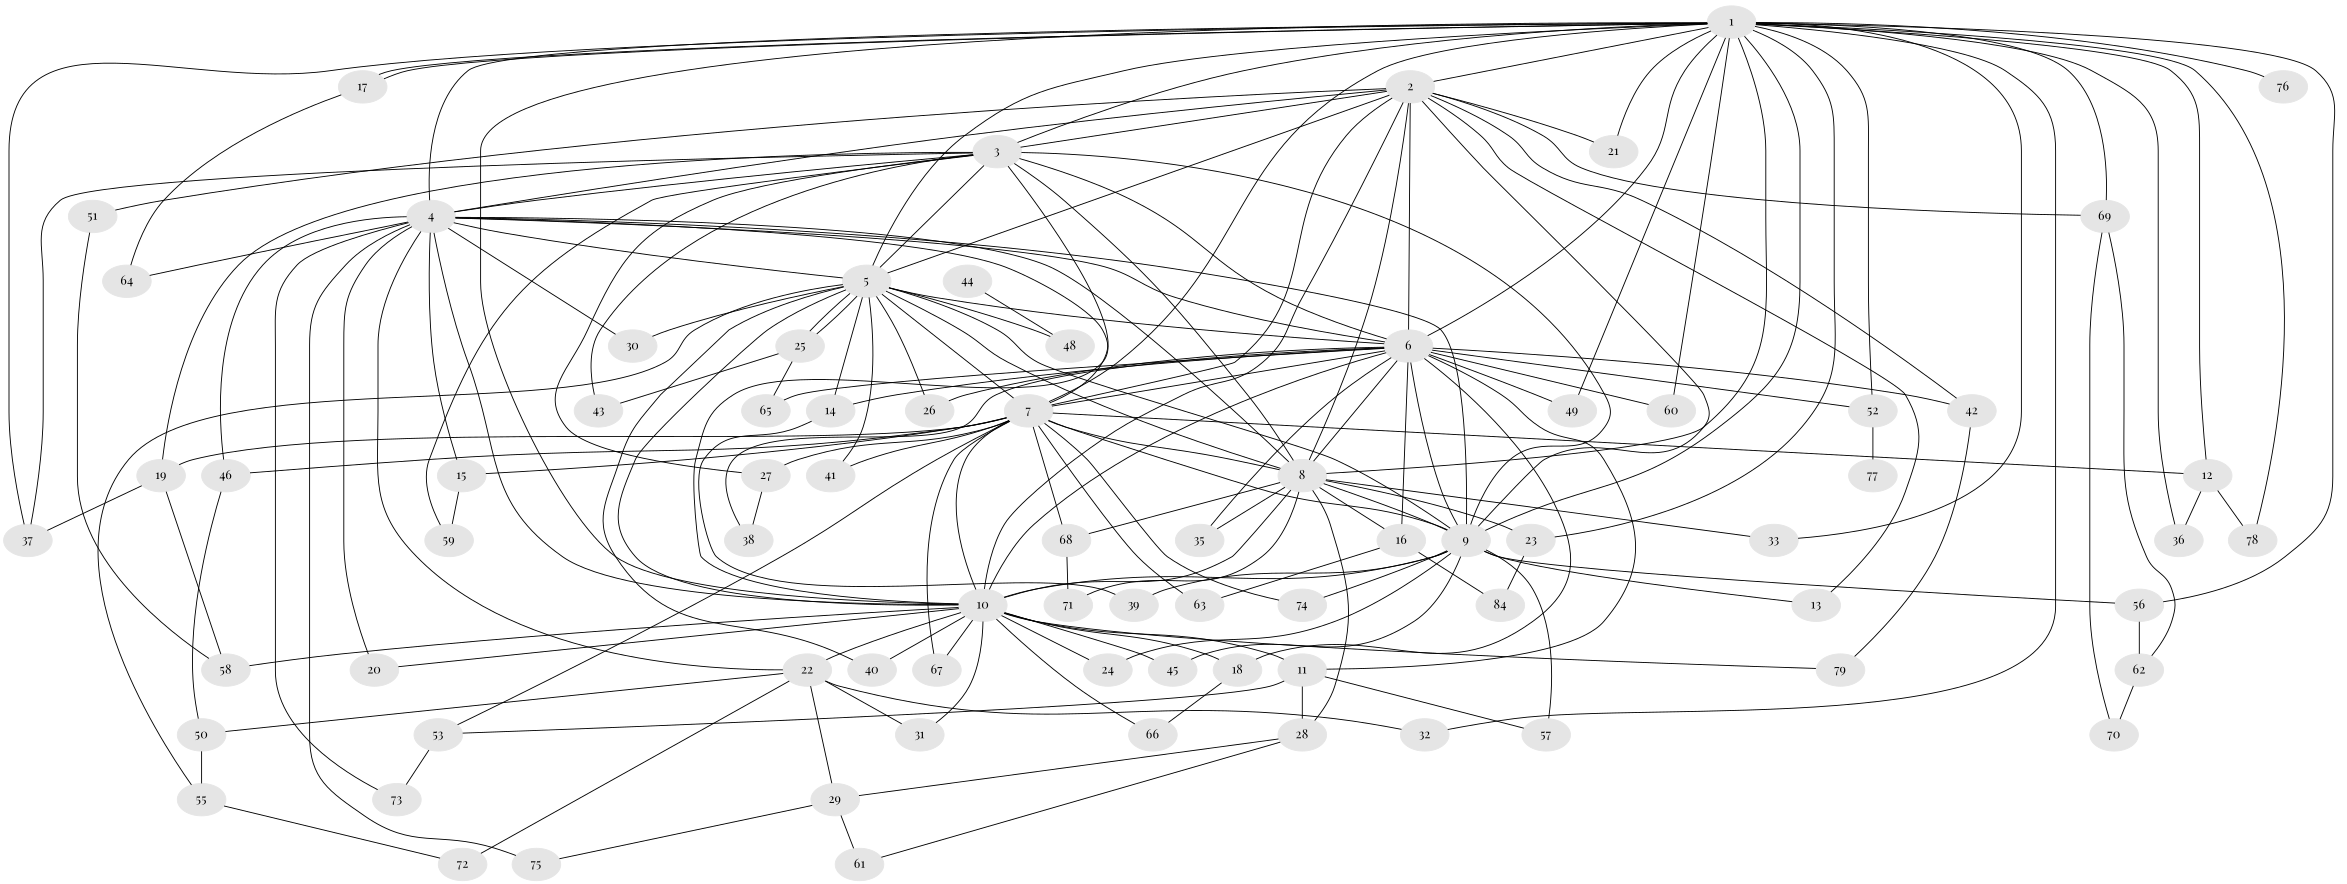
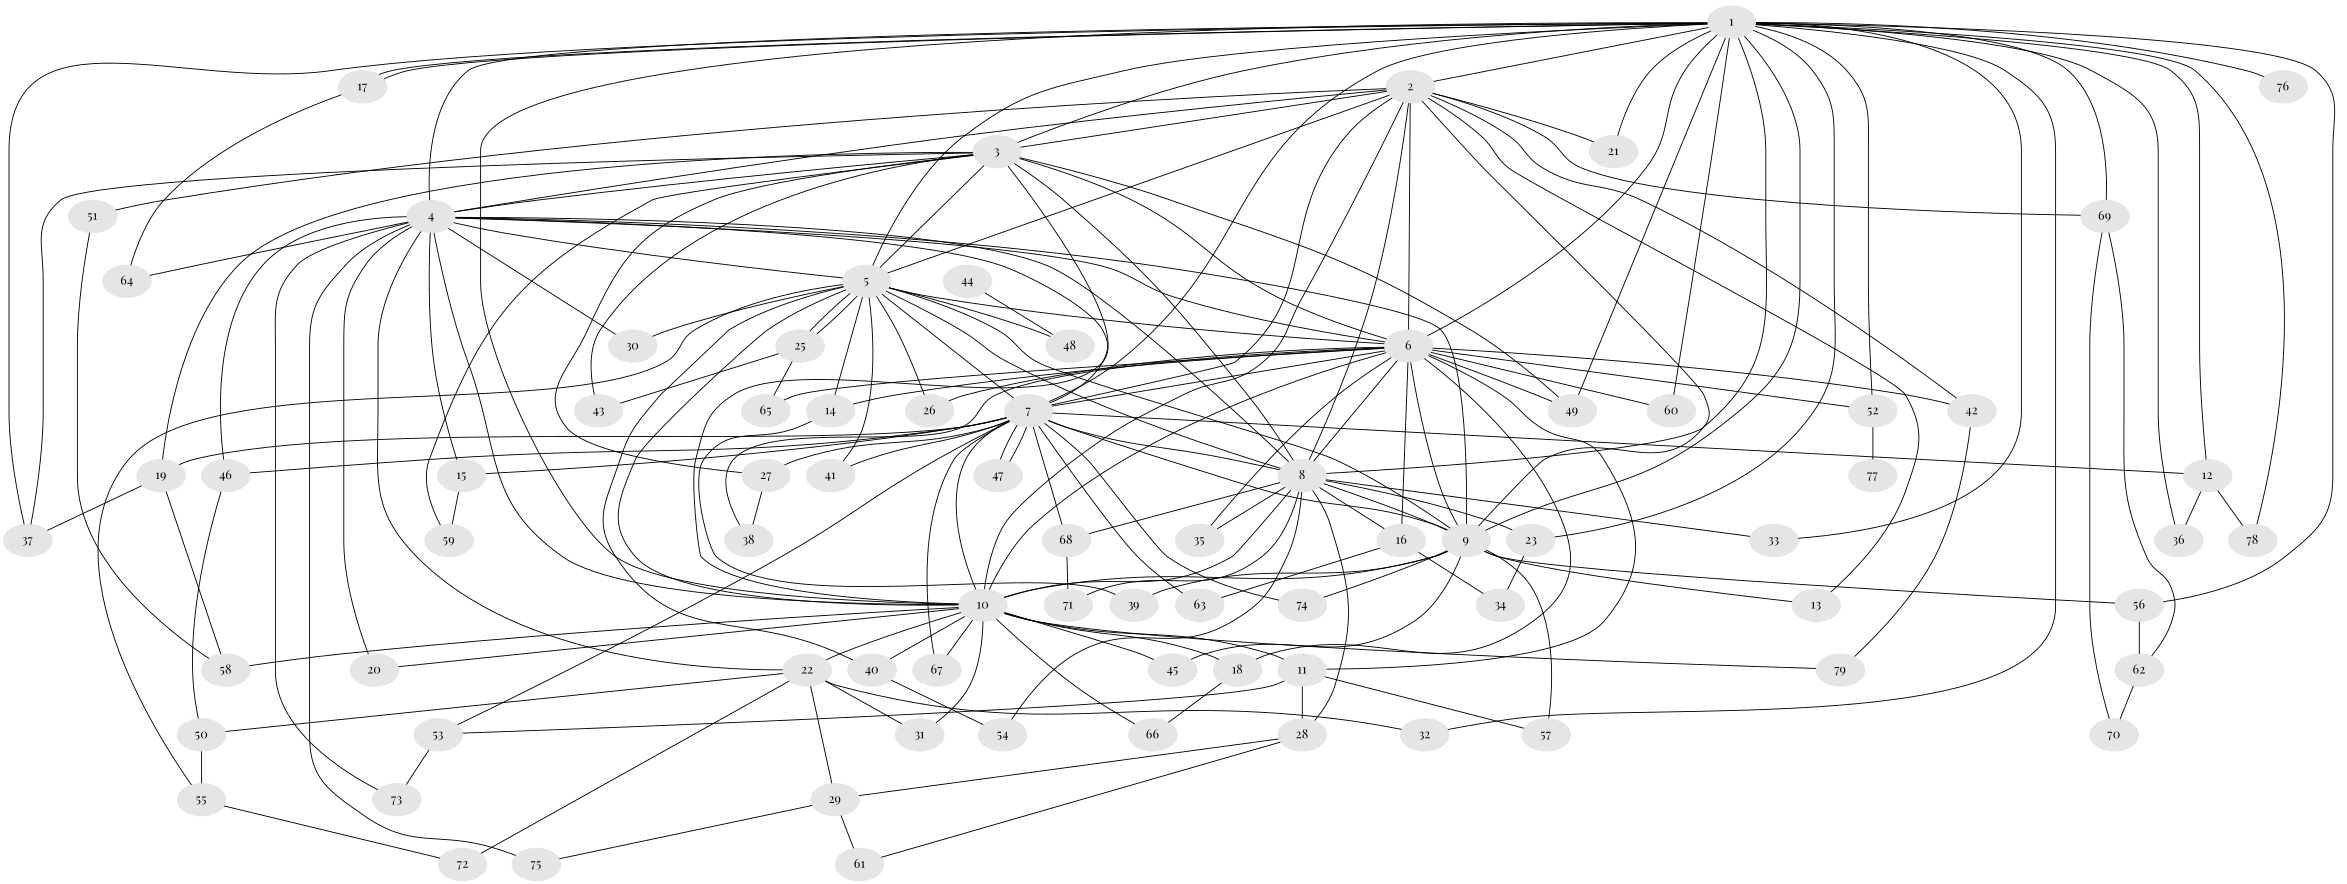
(1444, 247) -> (1290, 242)
none -> (998, 476)
(1500, 605) -> (1500, 605)
(1108, 670) -> none
none -> (1003, 735)
